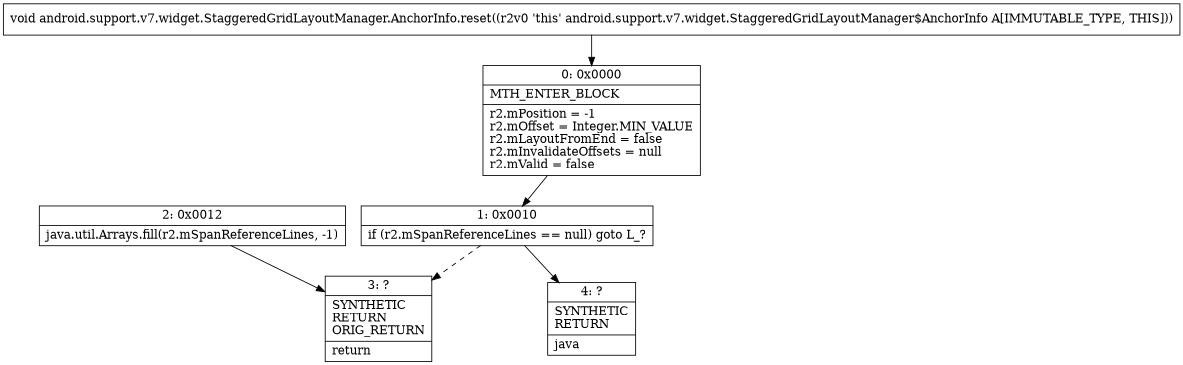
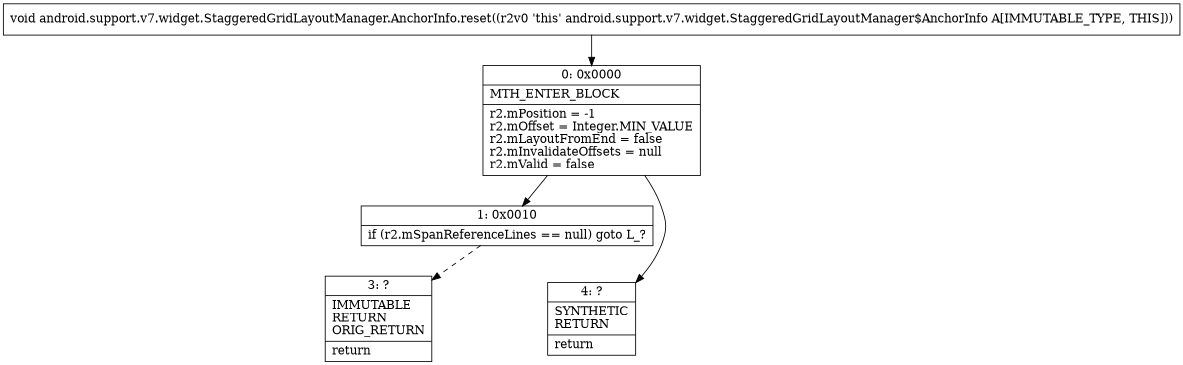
(192, 226) -> none
(539, 261) -> (666, 226)
(369, 305) -> (372, 305)
(567, 345) -> (574, 345)
